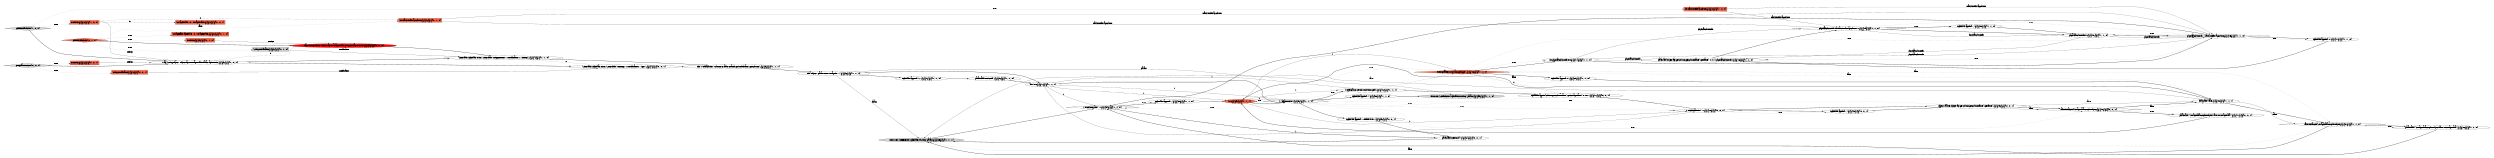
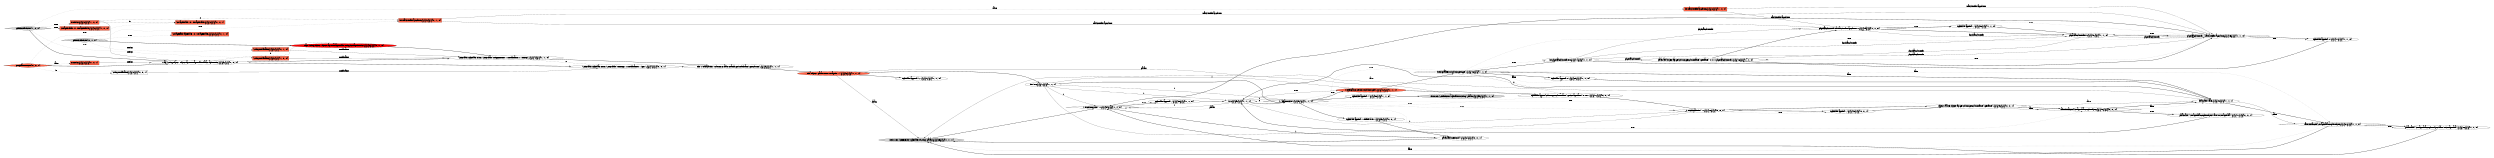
(995, 8) -> (995, 8)
(200, 26) -> (200, 26)
none -> (85, 28)
none -> (99, 36)
(85, 40) -> (85, 40)
(200, 40) -> none
none -> (1824, 46)
(130, 48) -> (130, 48)
(271, 49) -> (271, 49)
(1342, 55) -> (1180, 107)
none -> (271, 58)
(56, 63) -> (56, 63)
(28, 66) -> (28, 66)
(56, 71) -> (56, 71)
(130, 72) -> (130, 72)
(1462, 72) -> (1462, 72)
(833, 74) -> (833, 74)
(1857, 76) -> (1857, 76)
(995, 79) -> none
(1417, 81) -> (1417, 81)
(1296, 90) -> (1296, 90)
(1371, 90) -> (1371, 90)
(1240, 101) -> (1240, 101)
(1259, 101) -> (1259, 101)
(1212, 107) -> (1212, 107)
